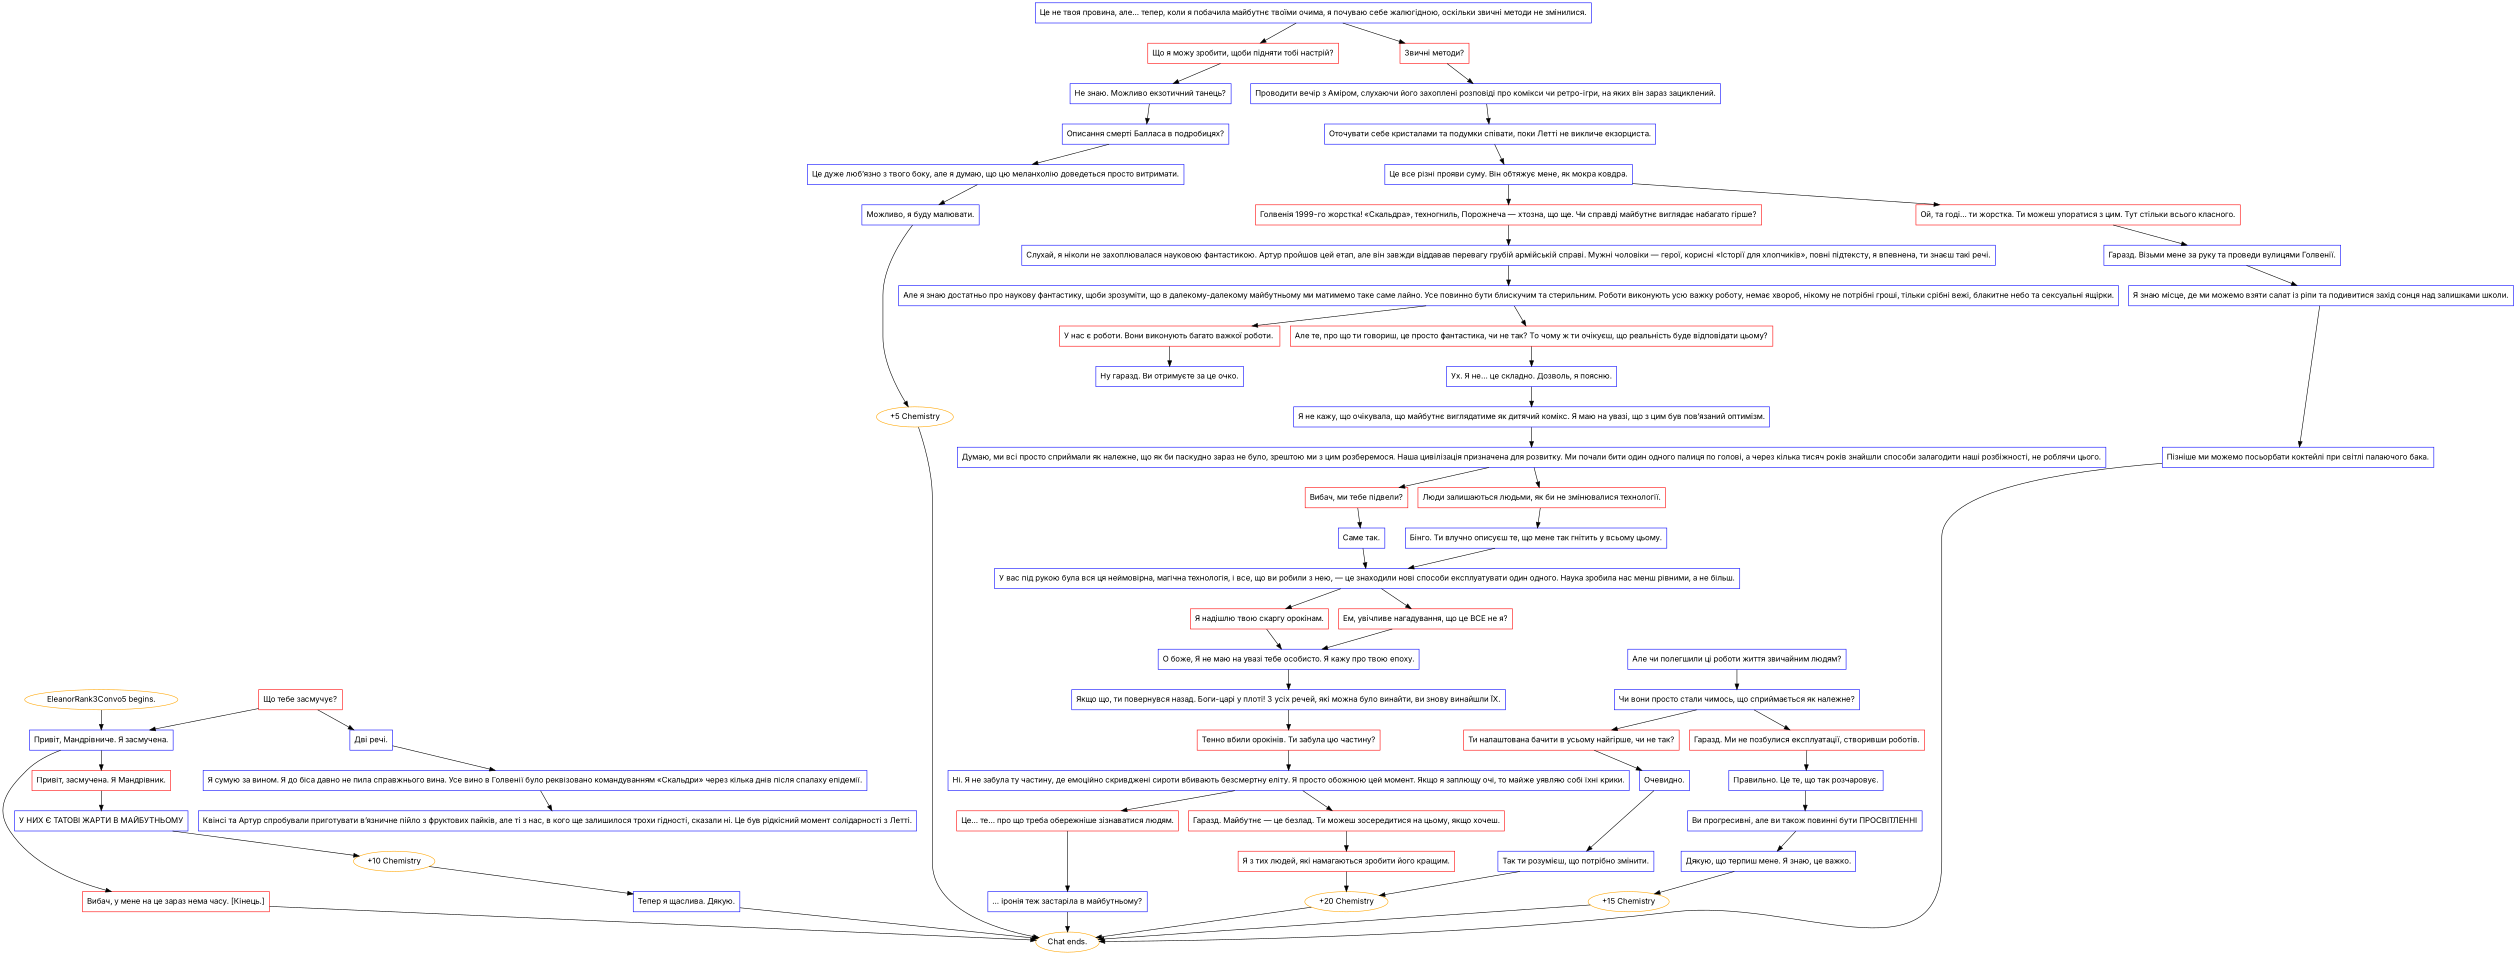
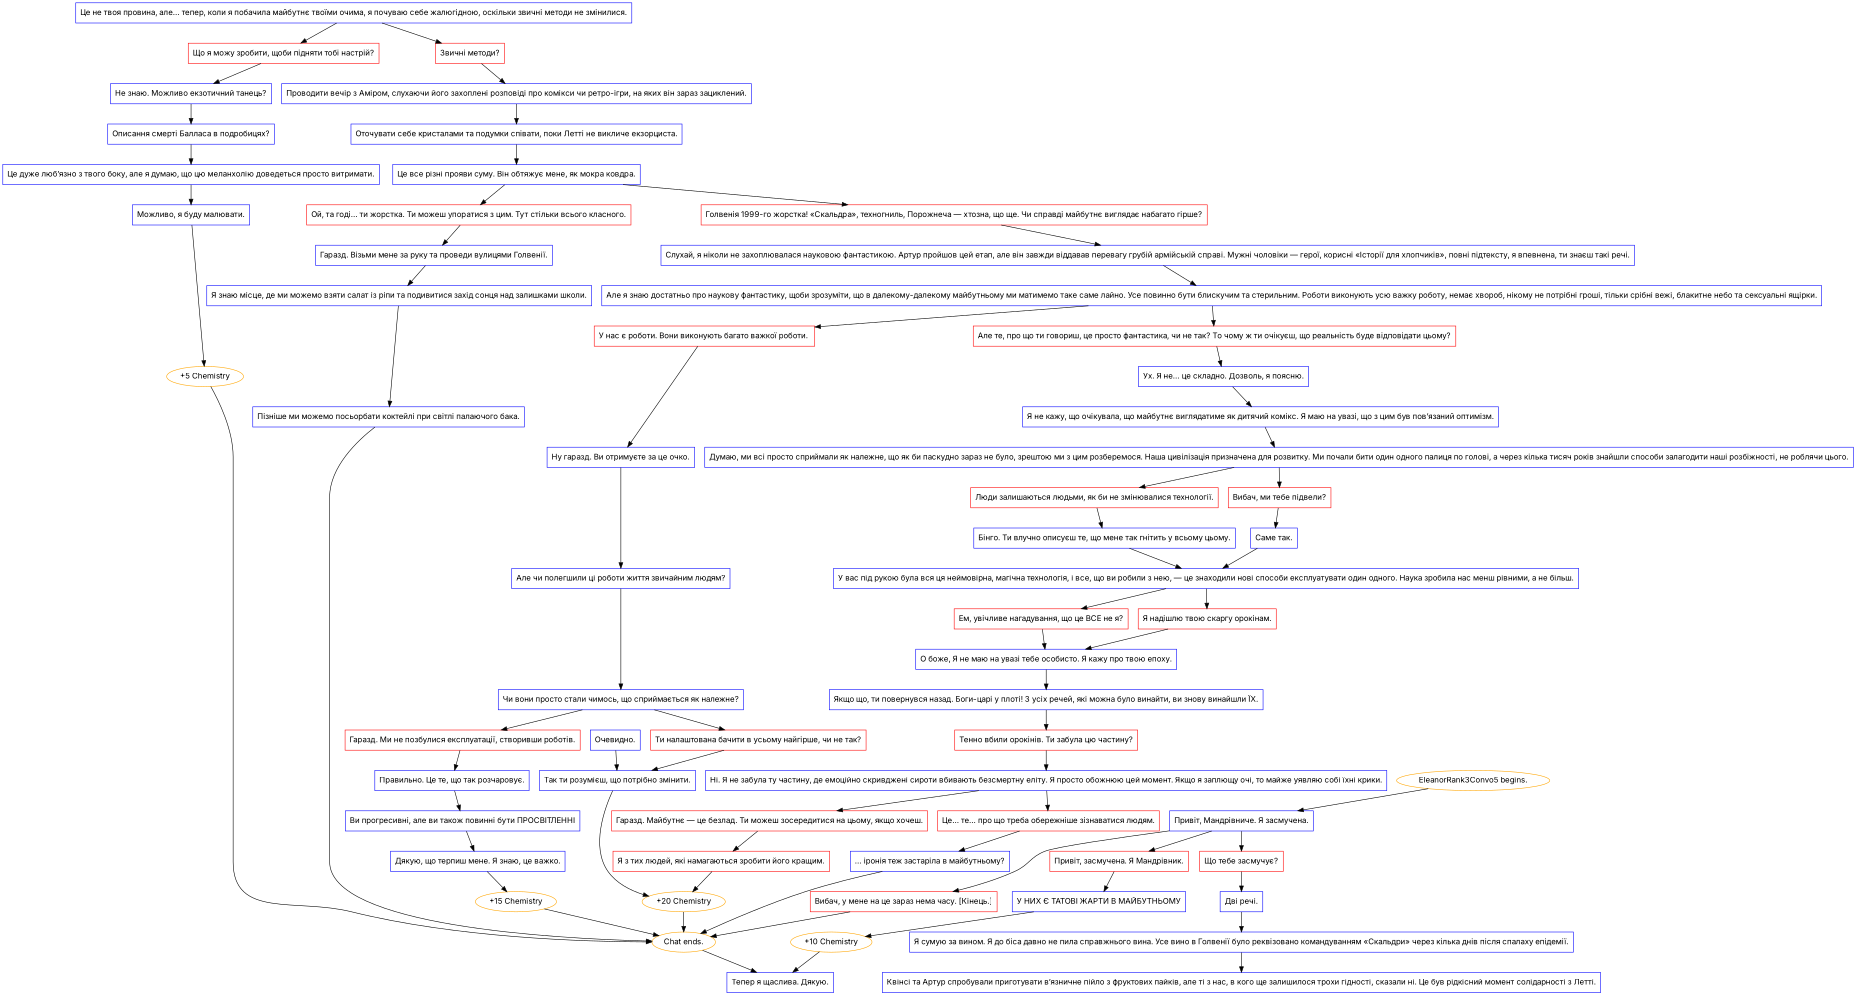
none -> (621, 515)
(207, 719) -> (1241, 838)
(1615, 759) -> (691, 760)
(886, 923) -> (727, 960)
